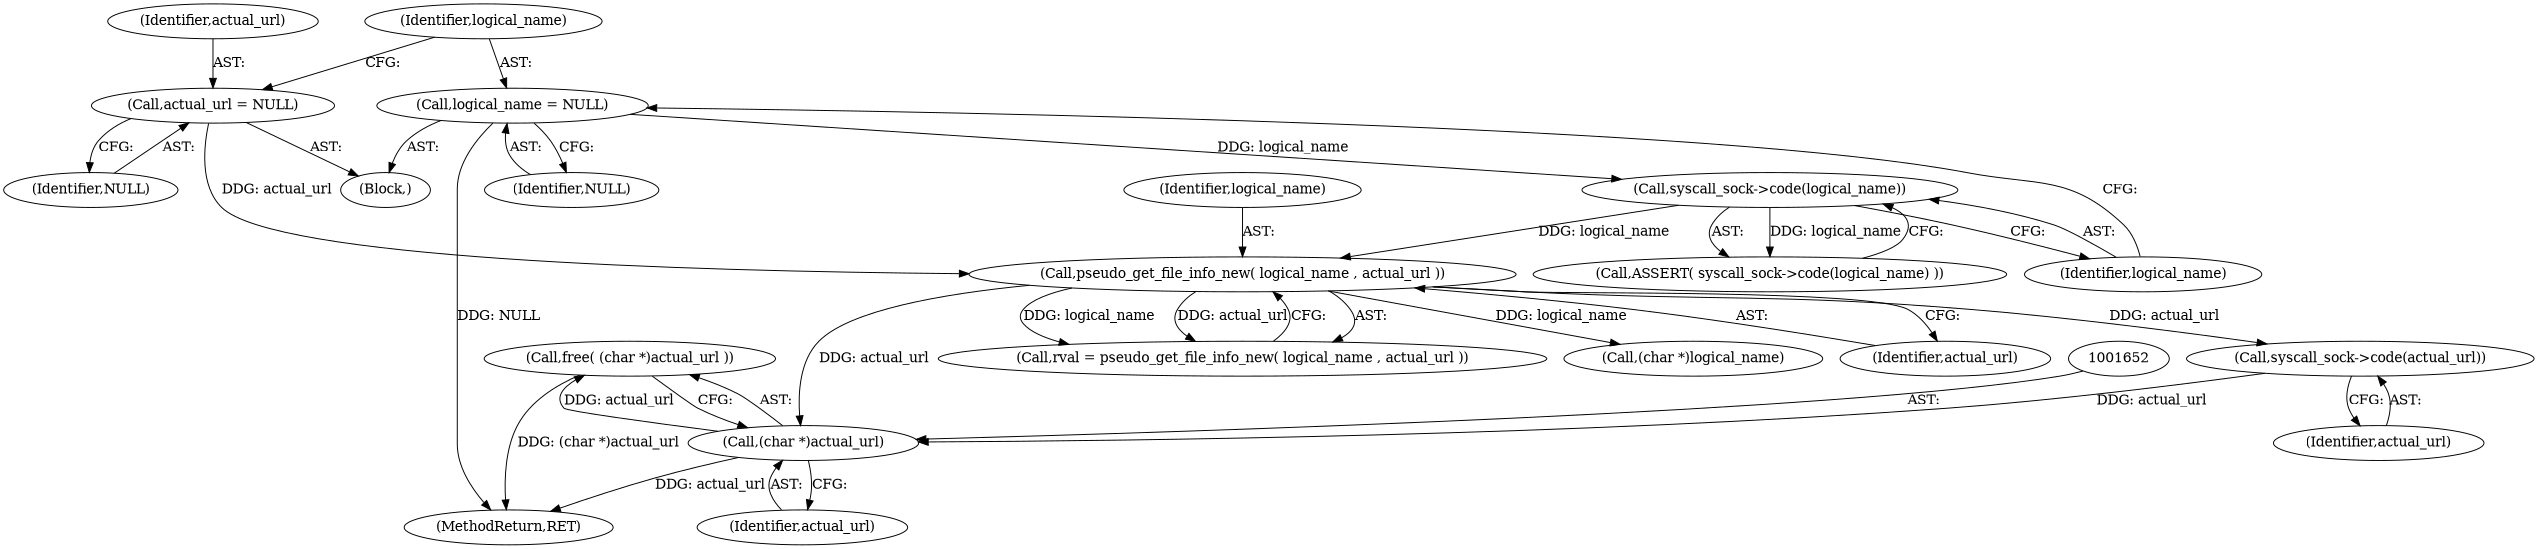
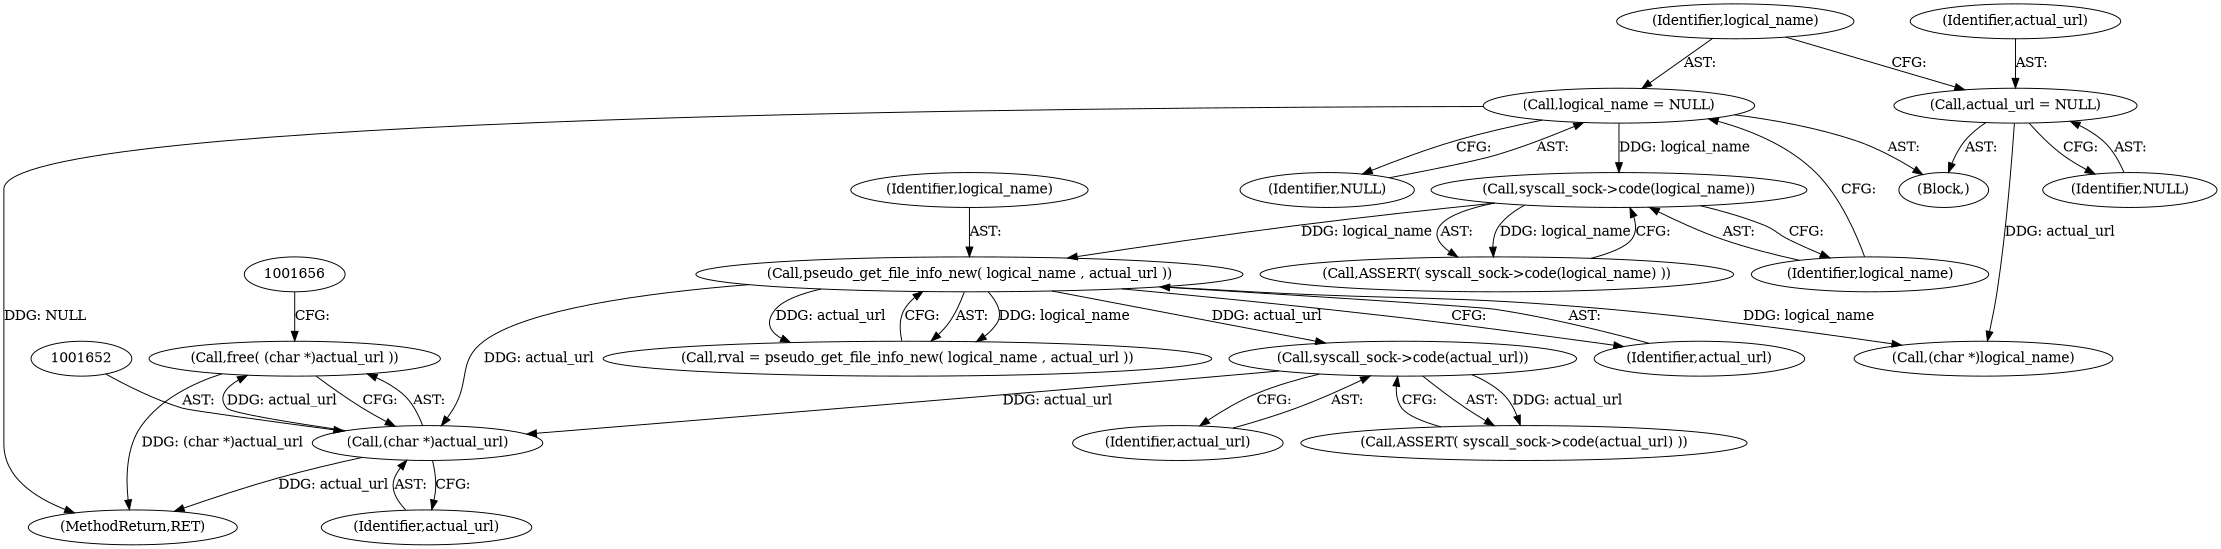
(543, 261) -> (2005, 228)
none -> (295, 274)
none -> (1524, 443)
